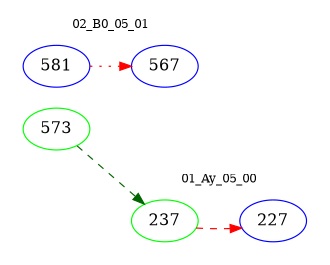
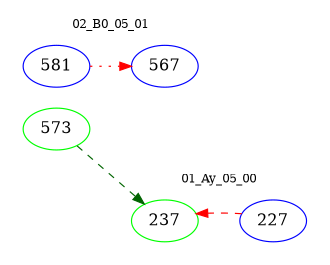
(213, 229) -> (225, 213)
